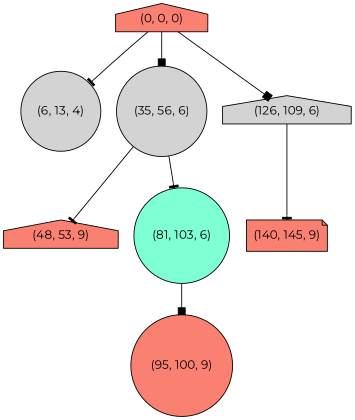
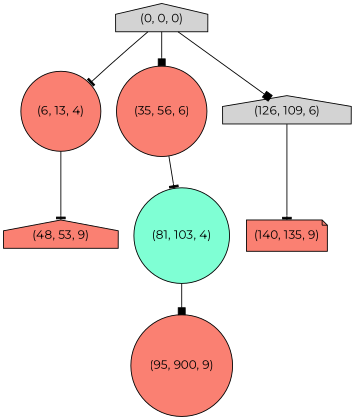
(162, 19) -> (162, 19)
(61, 111) -> (61, 111)
(162, 111) -> (162, 111)
(104, 183) -> (61, 183)
(182, 236) -> (182, 236)
(287, 236) -> (287, 236)
(182, 366) -> (182, 366)
